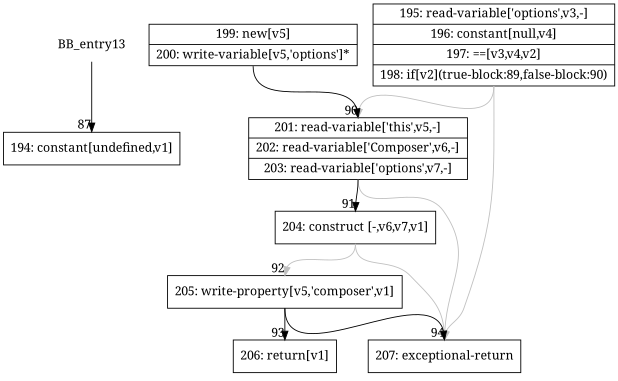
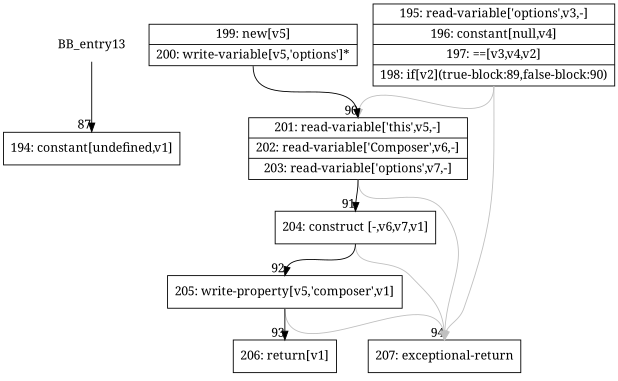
(325, 260) -> (325, 260)
(360, 325) -> (360, 325)
